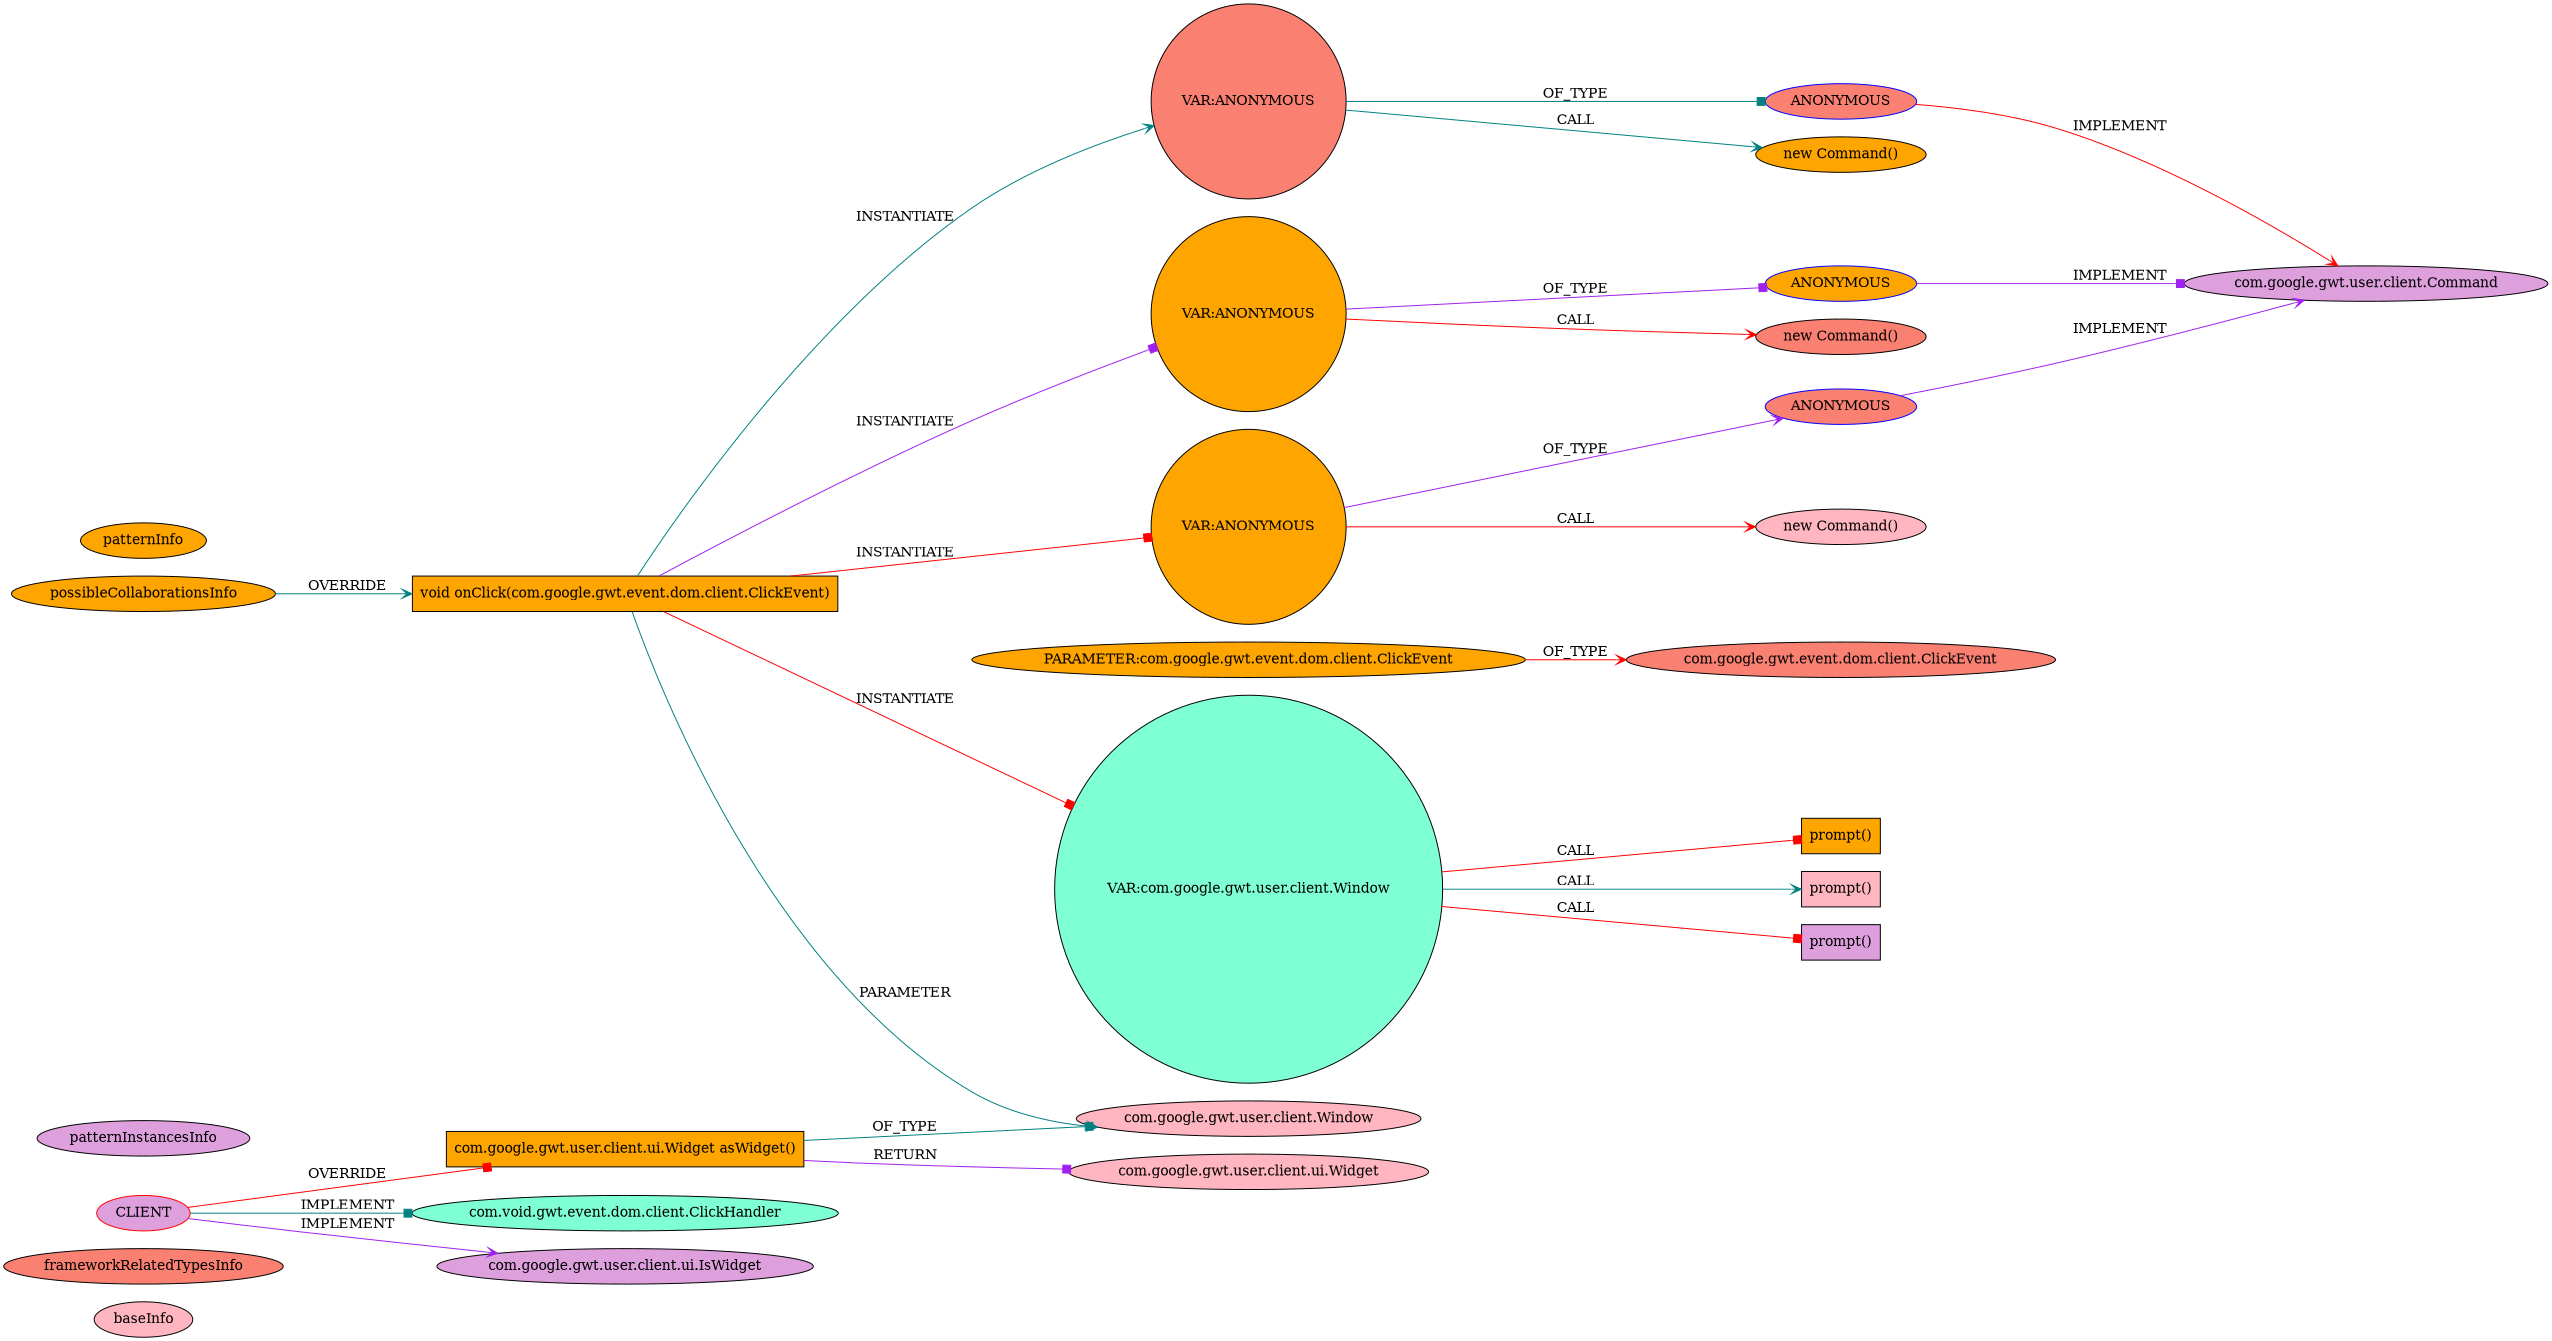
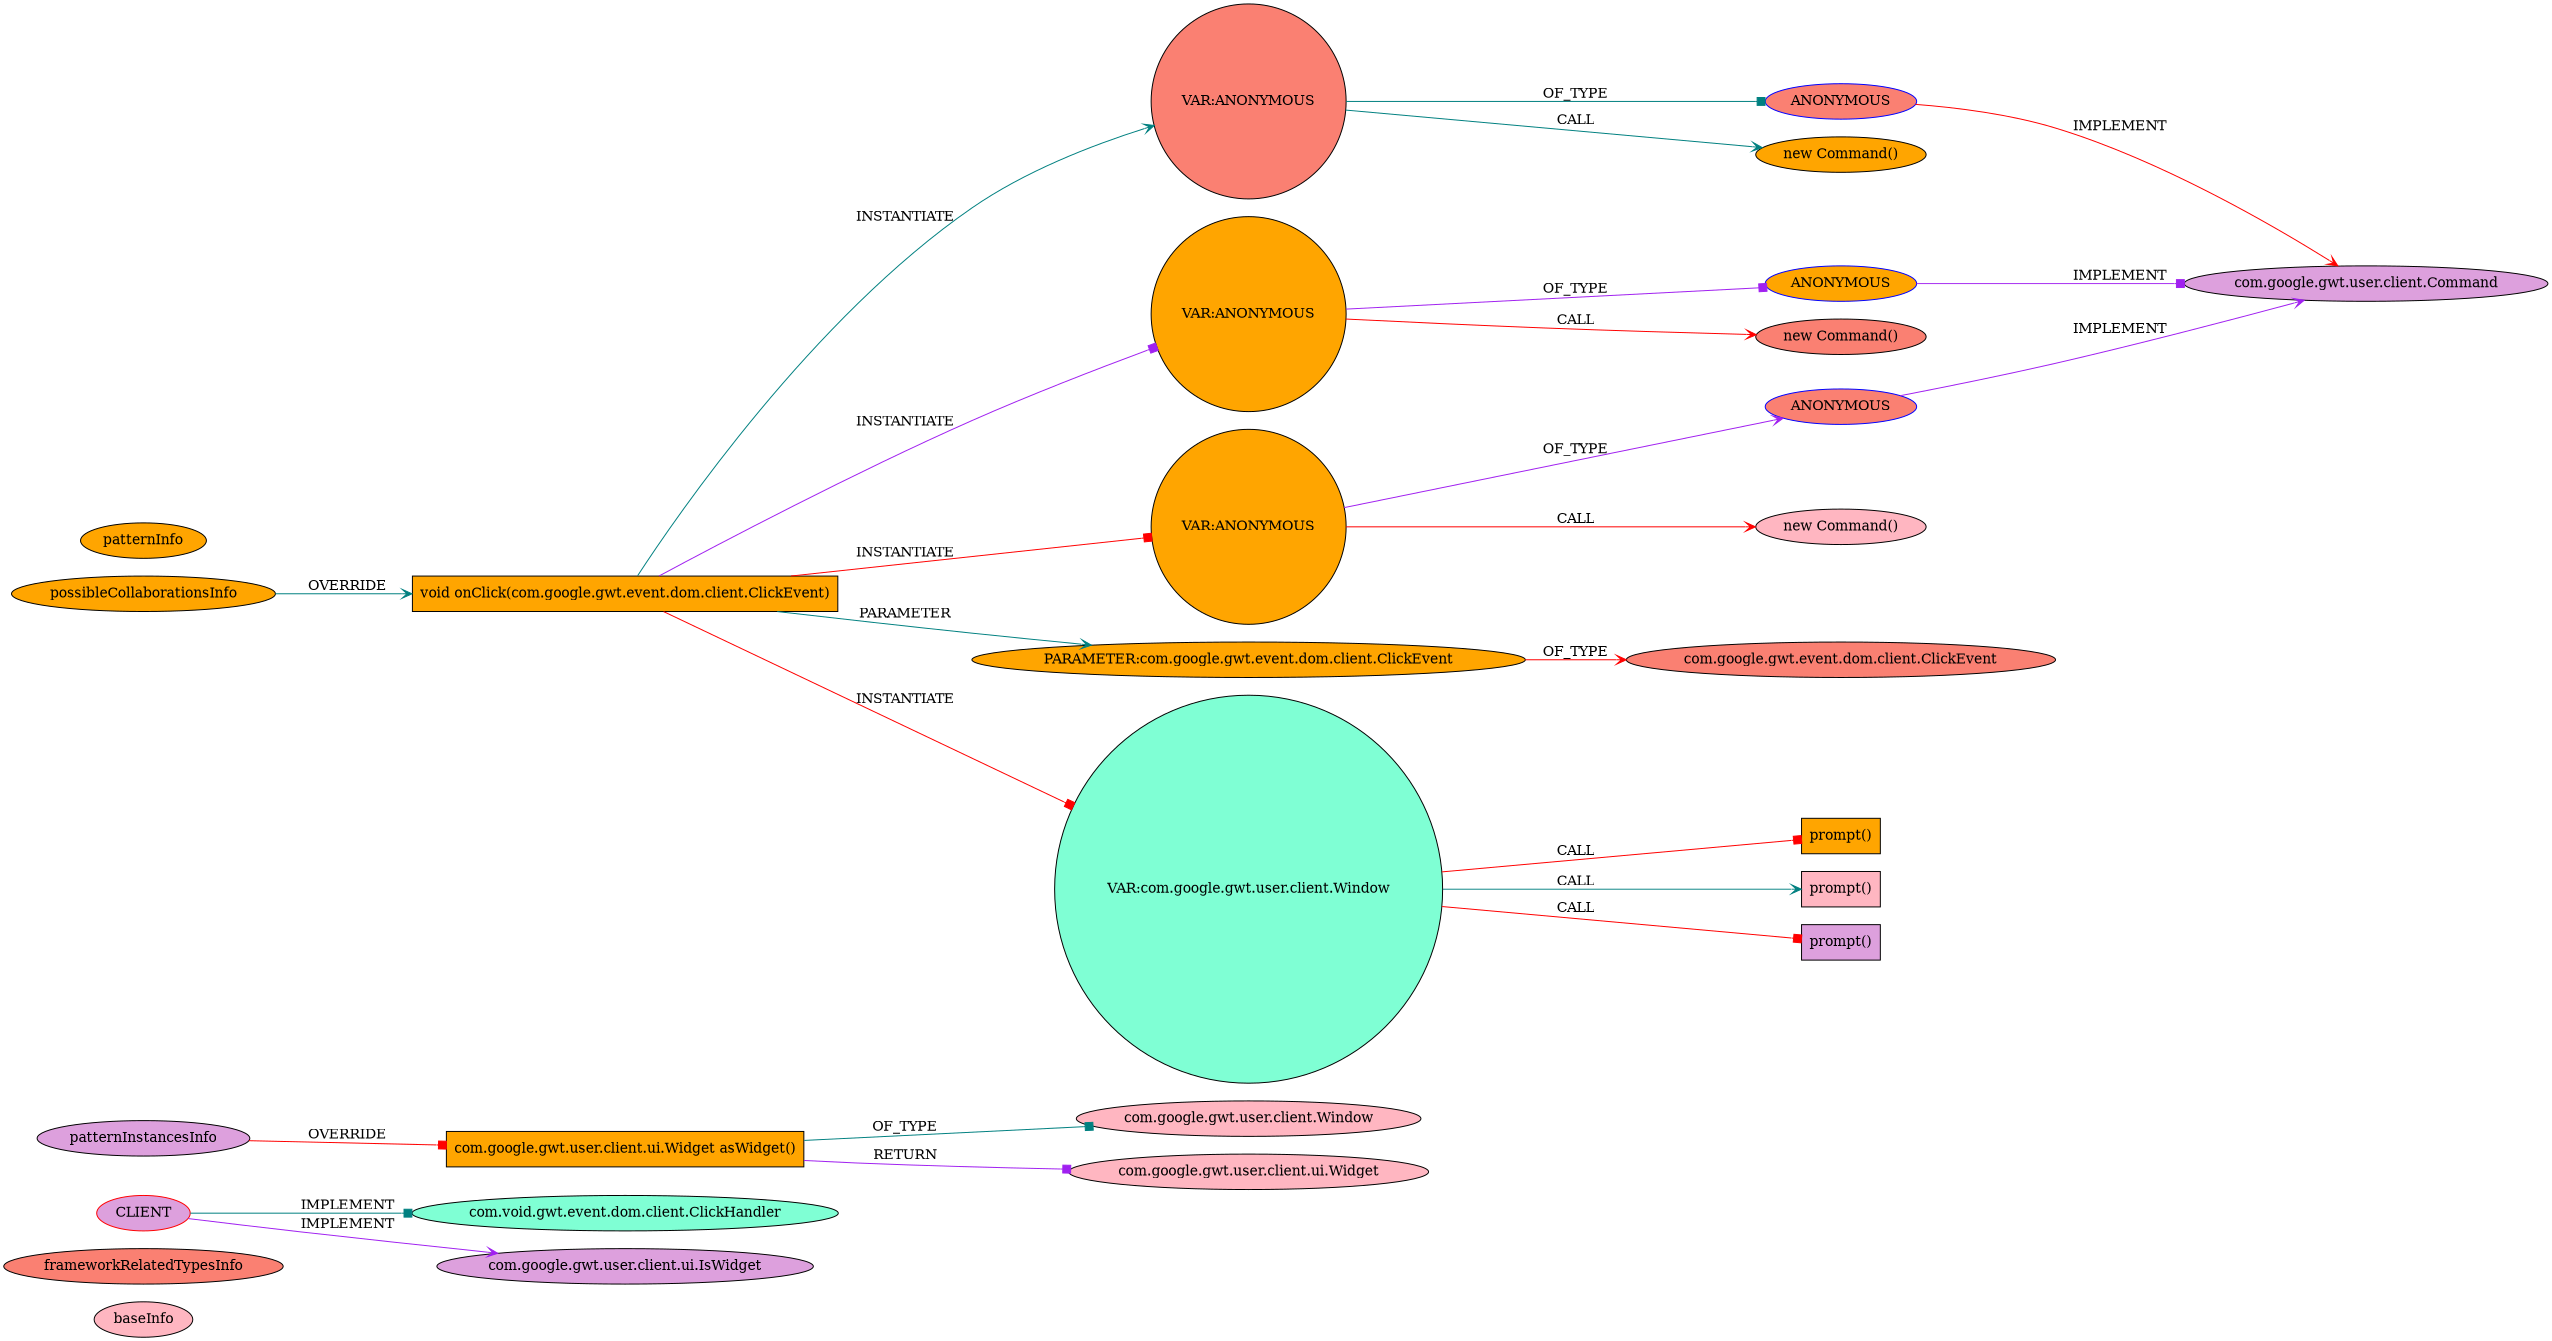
(800, 929) -> (929, 629)
(335, 1188) -> (343, 1143)
